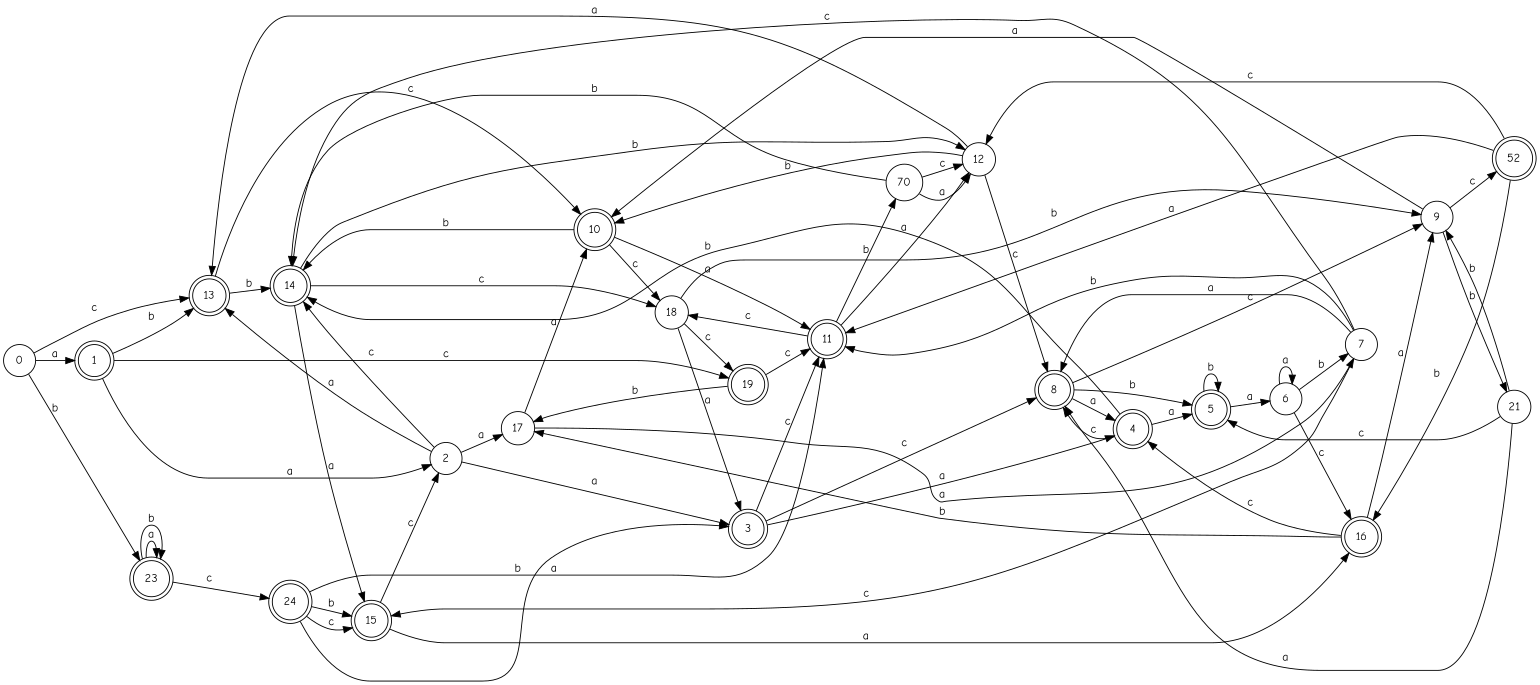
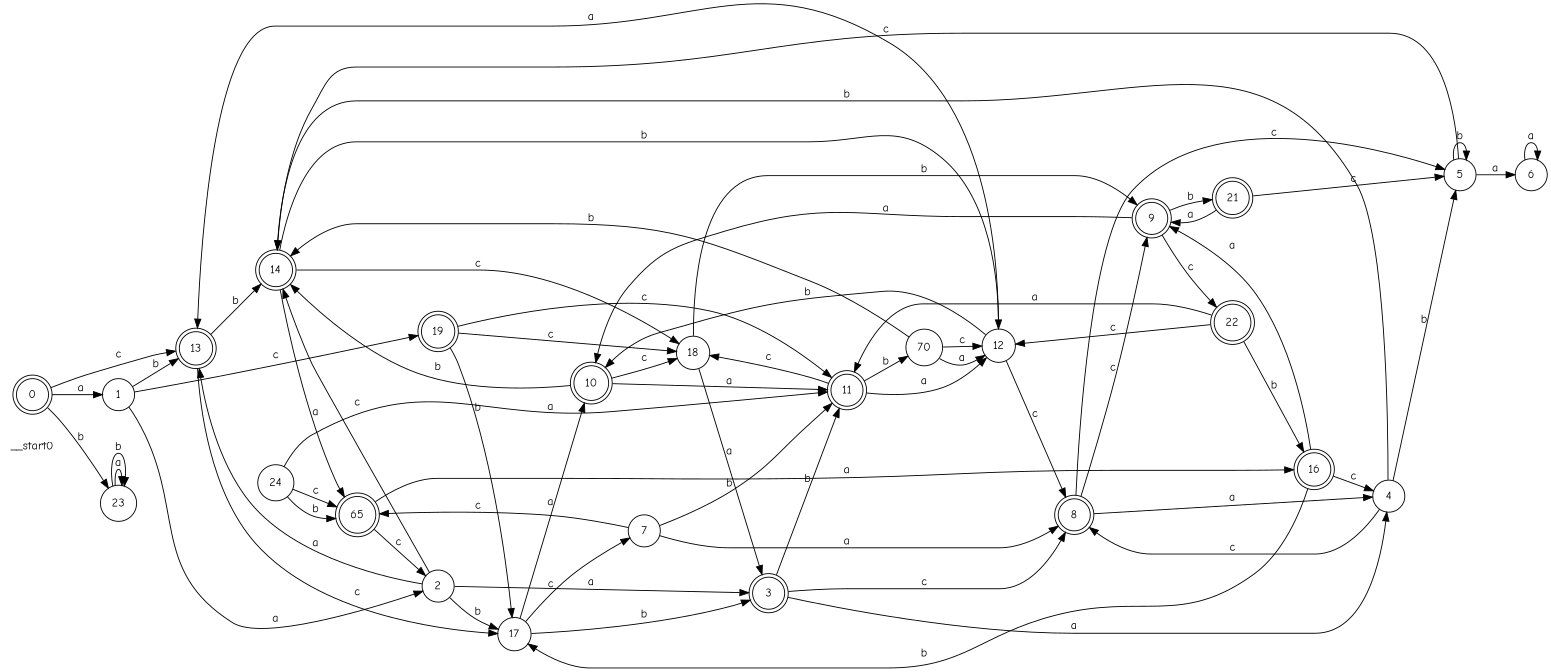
(836, 23) -> (849, 38)
(352, 97) -> (281, 567)
(1514, 158) -> (1233, 323)
(1437, 217) -> (1152, 218)
(1473, 268) -> (1191, 214)
(705, 344) -> (563, 342)
(20, 361) -> (32, 395)
(94, 361) -> (119, 395)
(1320, 374) -> none
(1133, 385) -> (1274, 132)
(1514, 407) -> (1233, 198)
(1211, 410) -> (1460, 175)
(1172, 412) -> (1424, 319)
(788, 422) -> (808, 479)
(1133, 429) -> (1389, 496)
(482, 435) -> (478, 611)
none -> (32, 446)
(1321, 462) -> none
(943, 495) -> (551, 584)
(151, 579) -> (119, 503)
(216, 589) -> none
(290, 602) -> (276, 483)
(371, 621) -> (357, 515)
(516, 656) -> (637, 624)
(1324, 670) -> none
